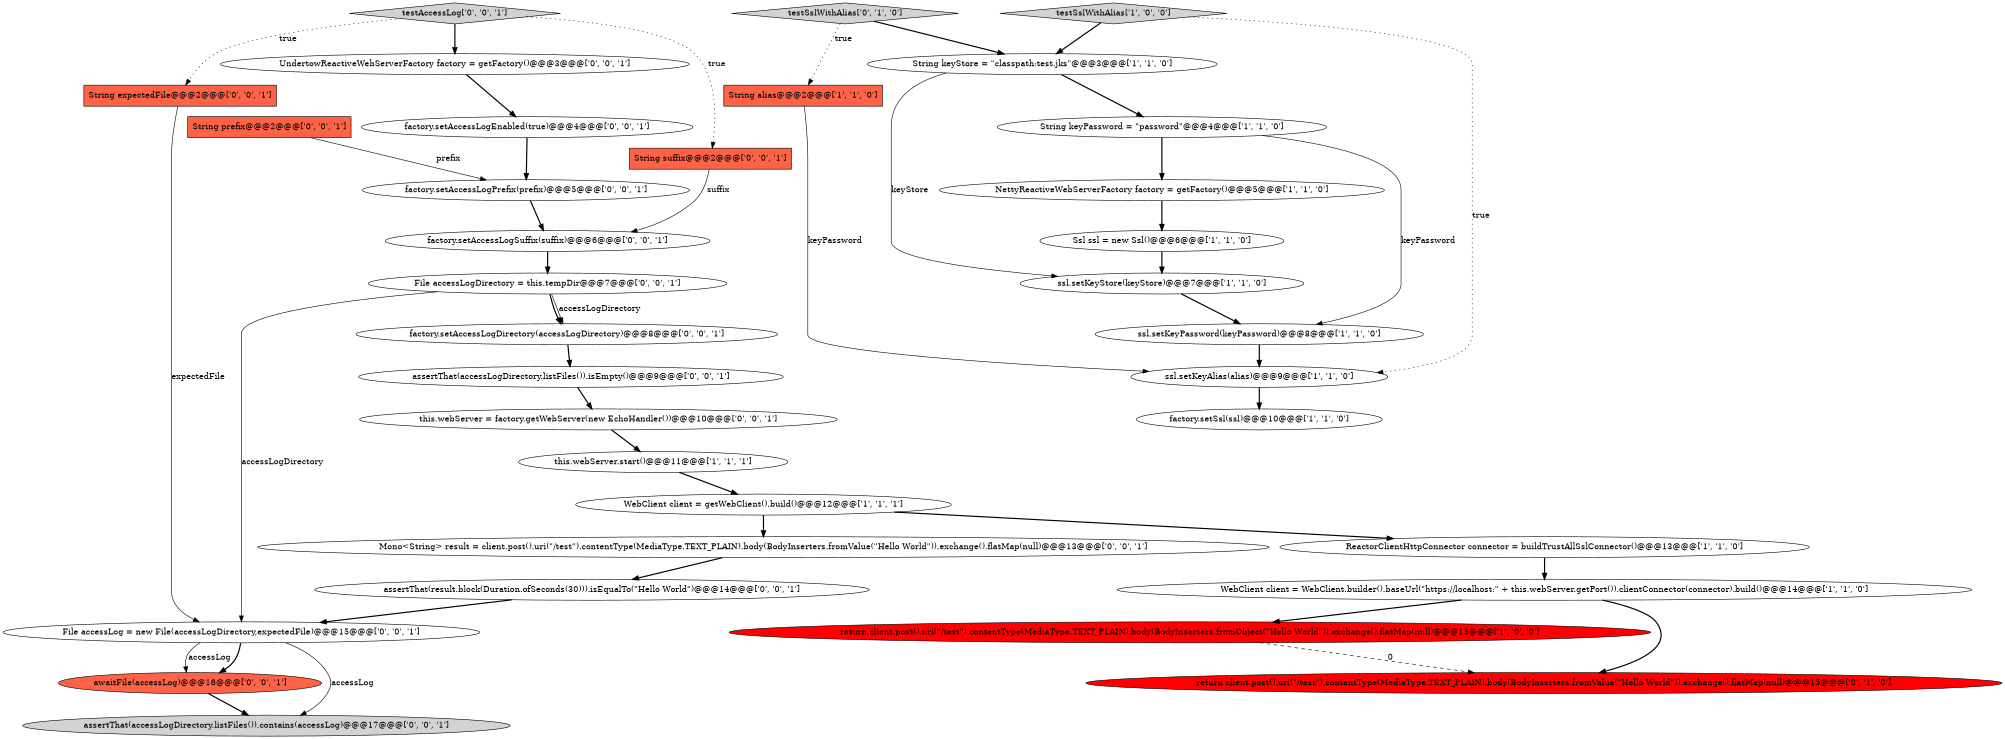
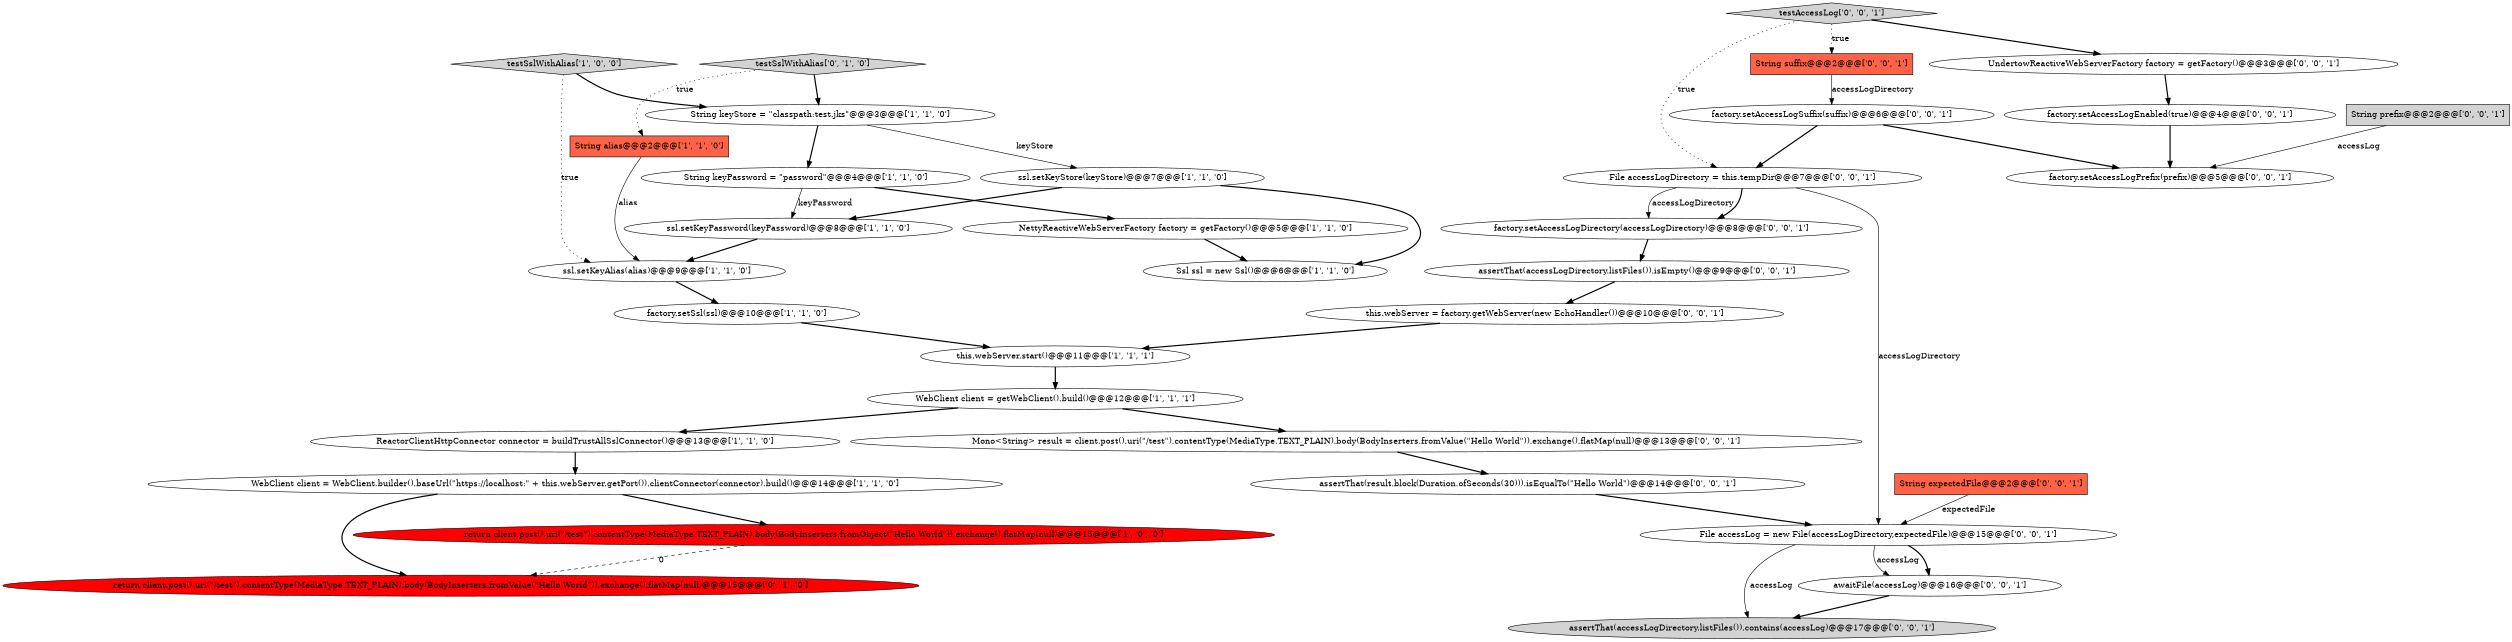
(288, 33) -> (1688, 75)
(269, 127) -> (2428, 115)
(448, 159) -> (2359, 146)
(719, 190) -> (1873, 90)
(536, 213) -> (1998, 146)
(835, 241) -> (628, 203)
(1162, 259) -> (1361, 202)
none -> (892, 335)
(190, 683) -> (1930, 586)
